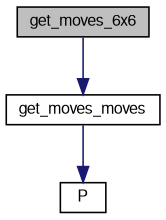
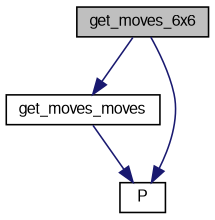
none -> (175, 102)
